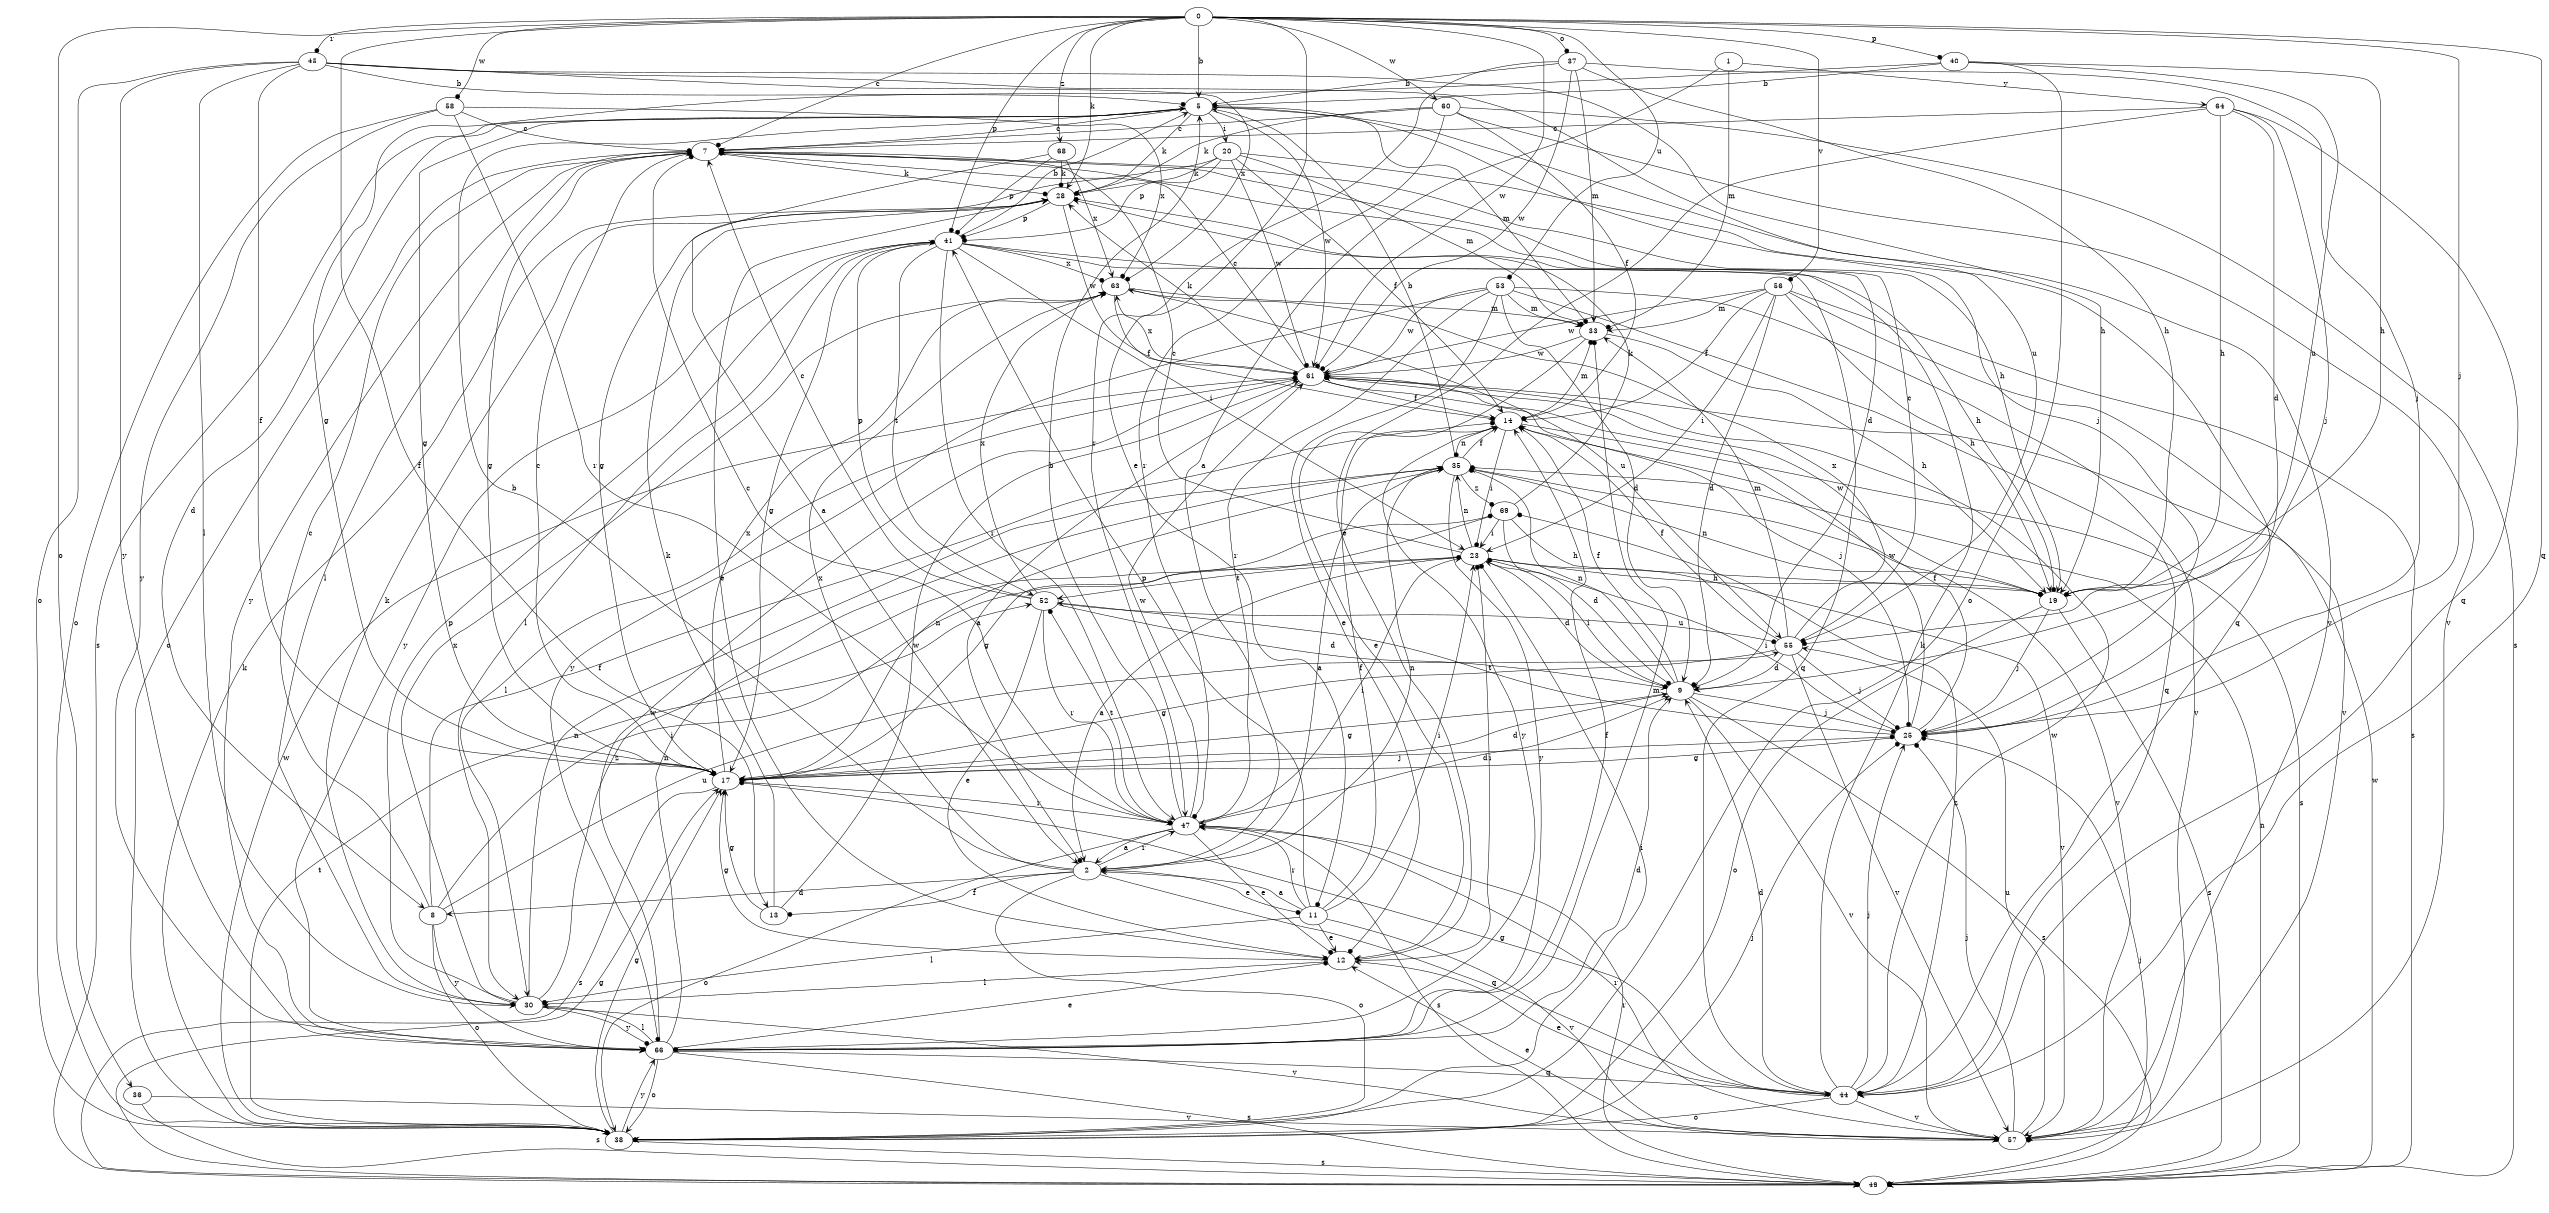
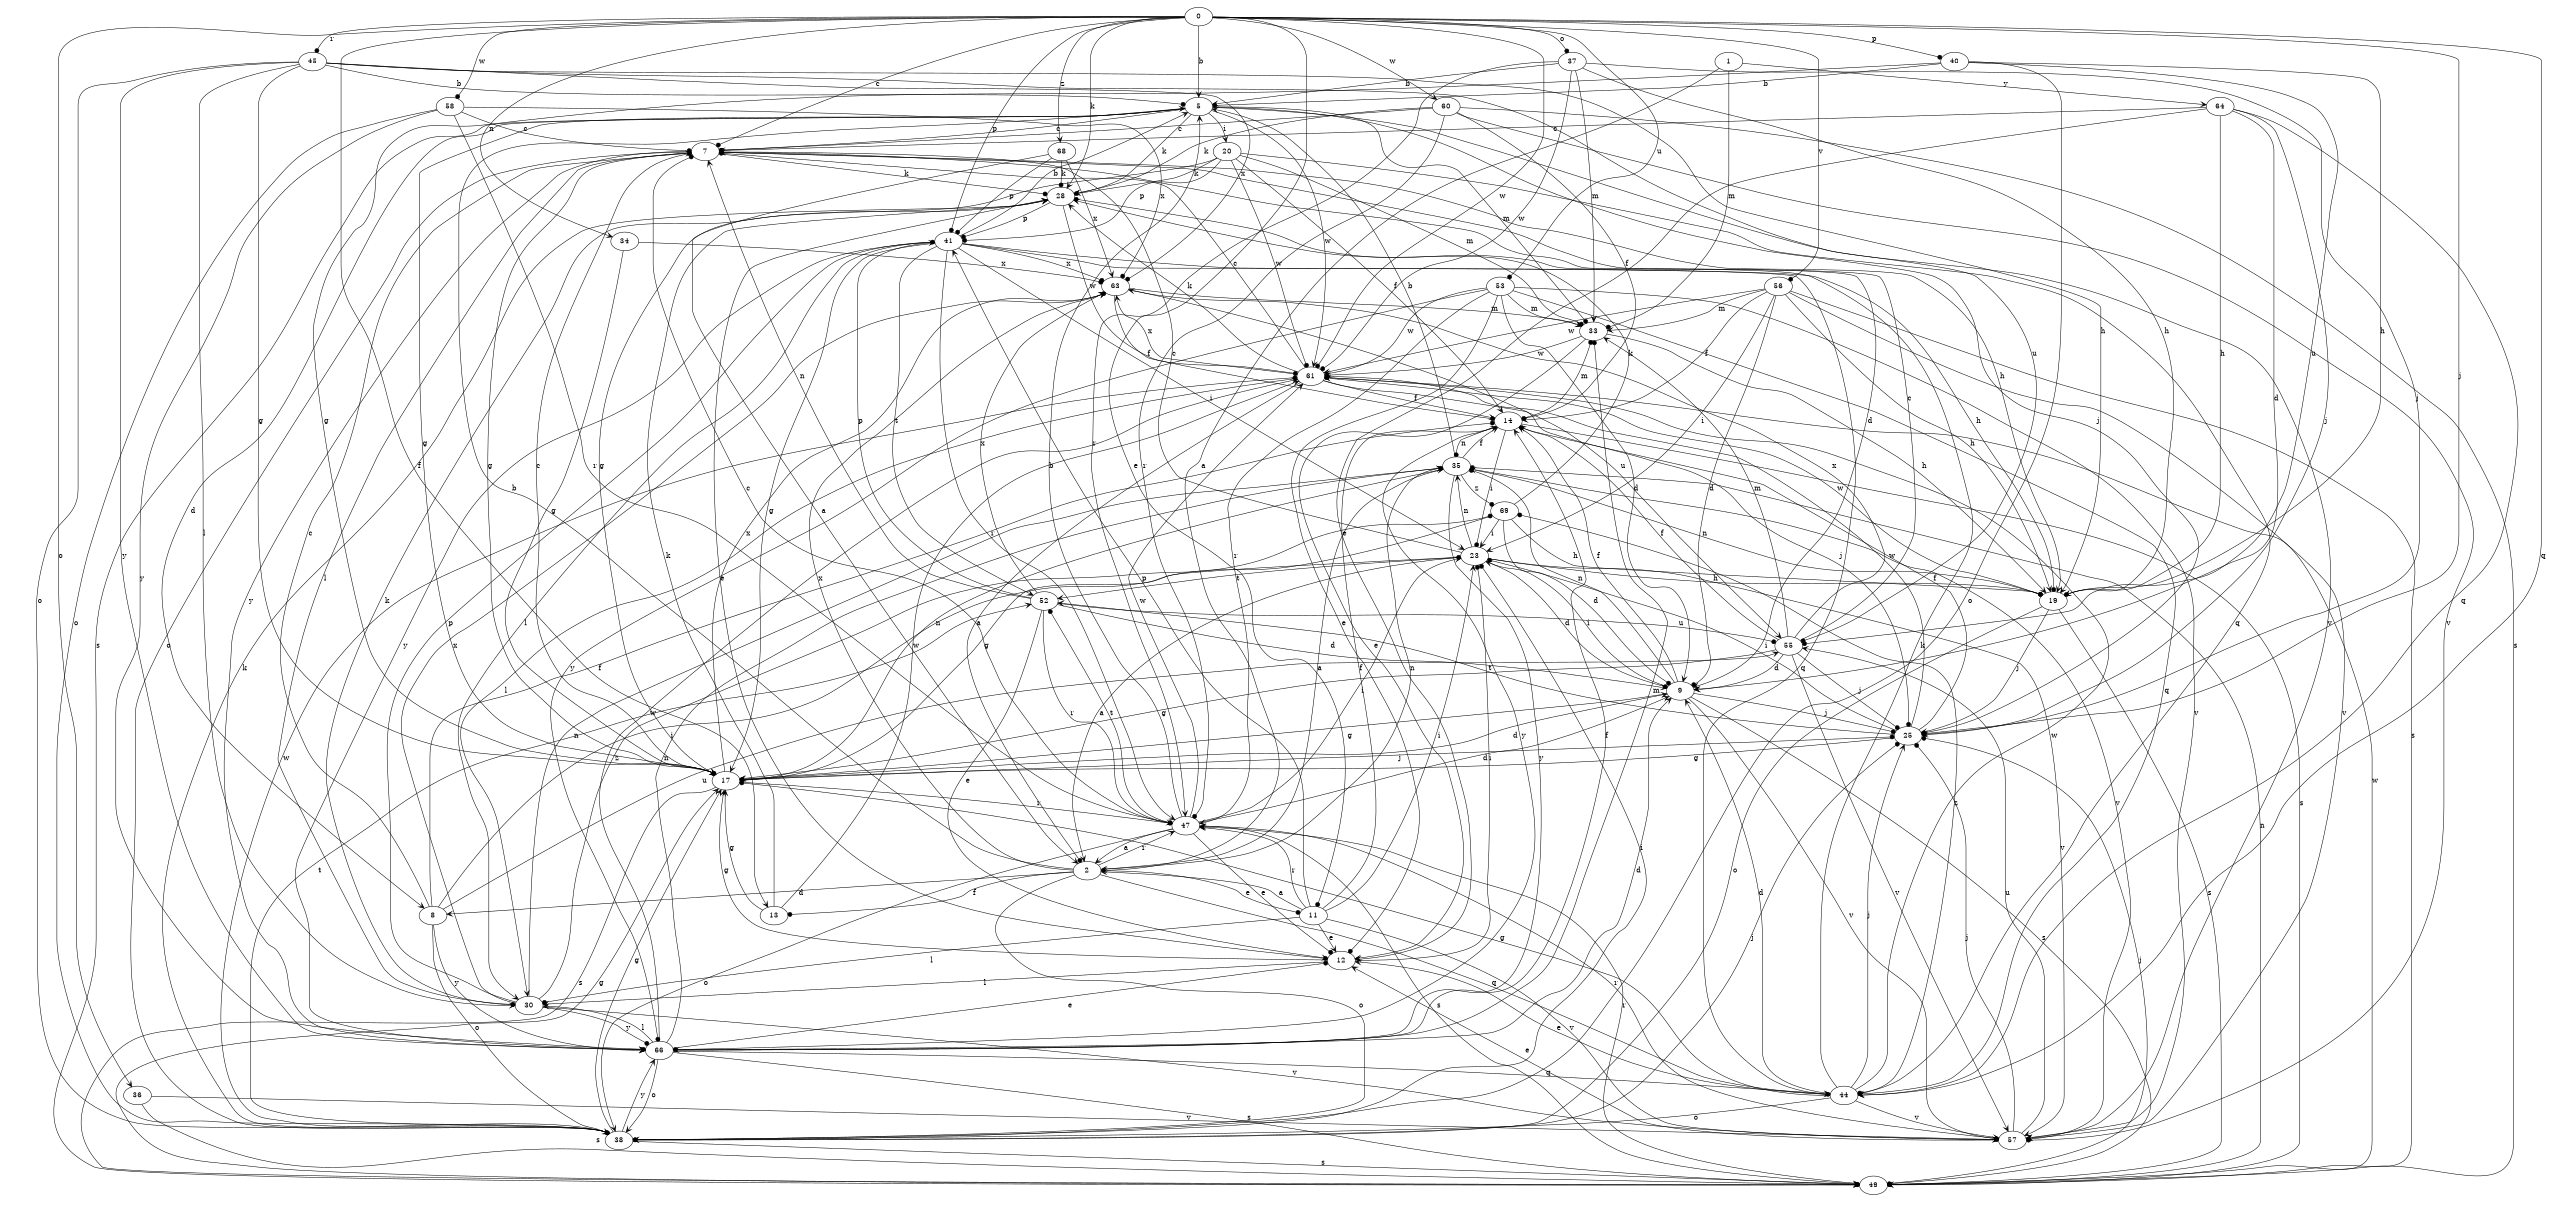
none -> (625, 241)
(802, 376) -> (802, 376)
(261, 421) -> (261, 421)
